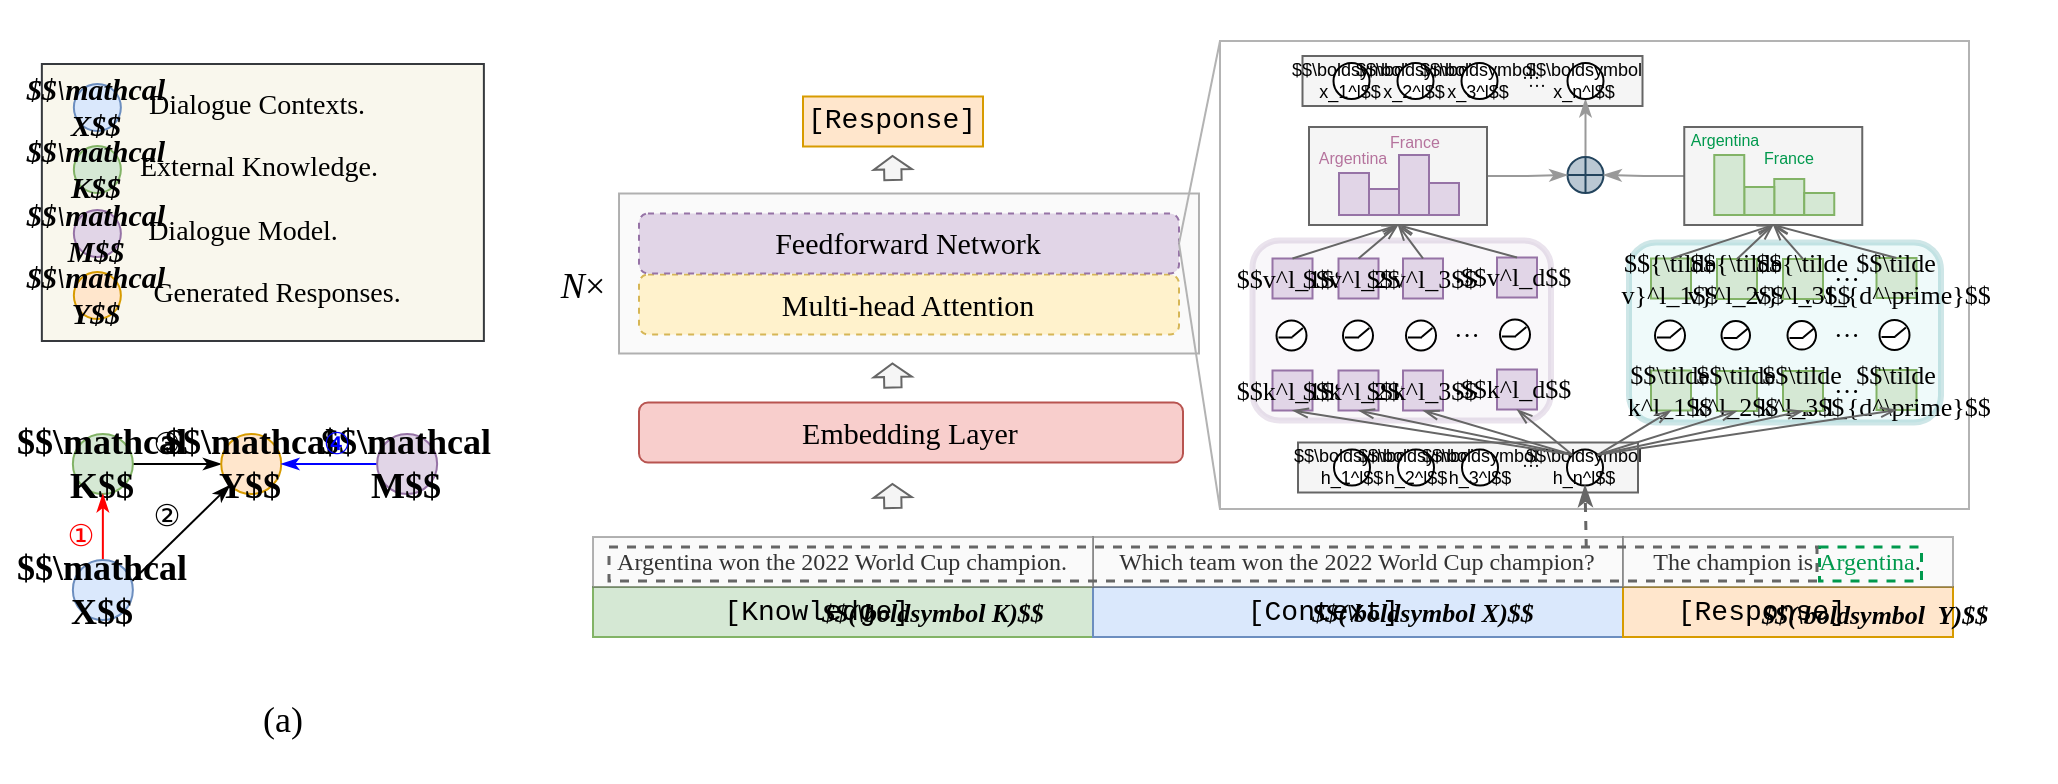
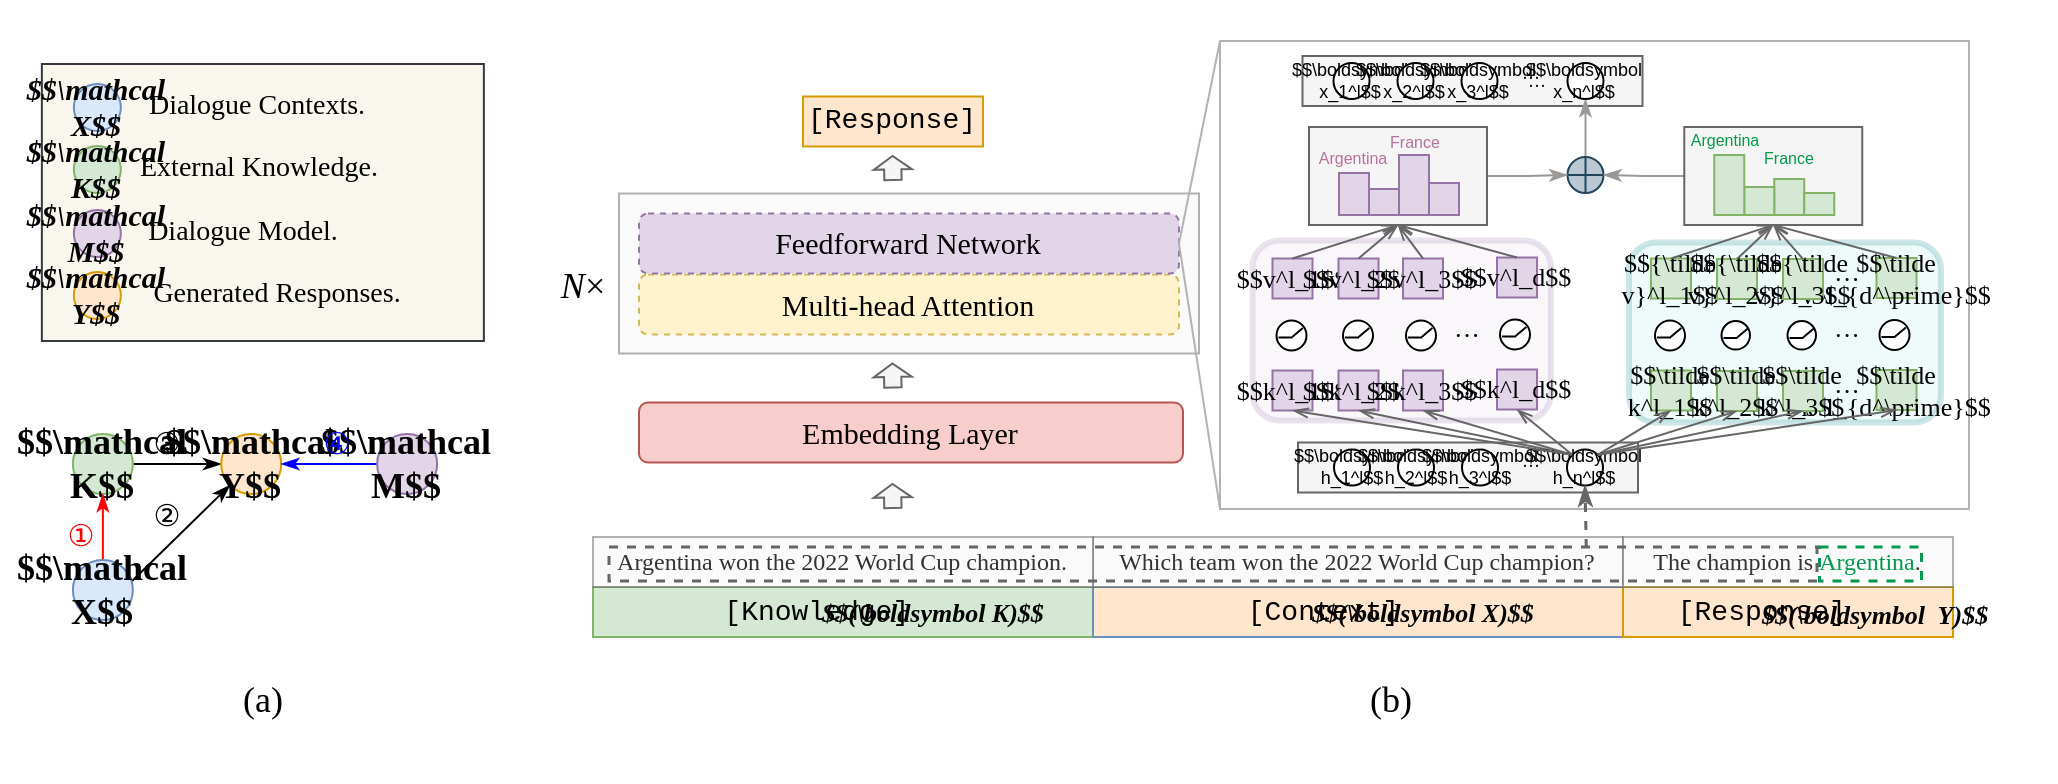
(1358, 612) -> (1358, 612)
none -> (1391, 701)
(283, 721) -> (263, 701)
